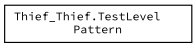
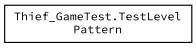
(98, 24) -> (98, 24)
